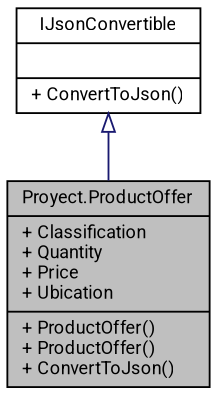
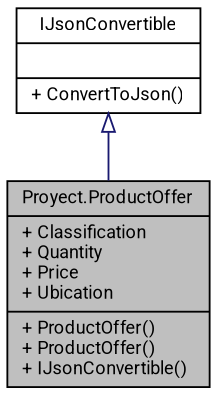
(99, 369) -> (106, 369)
